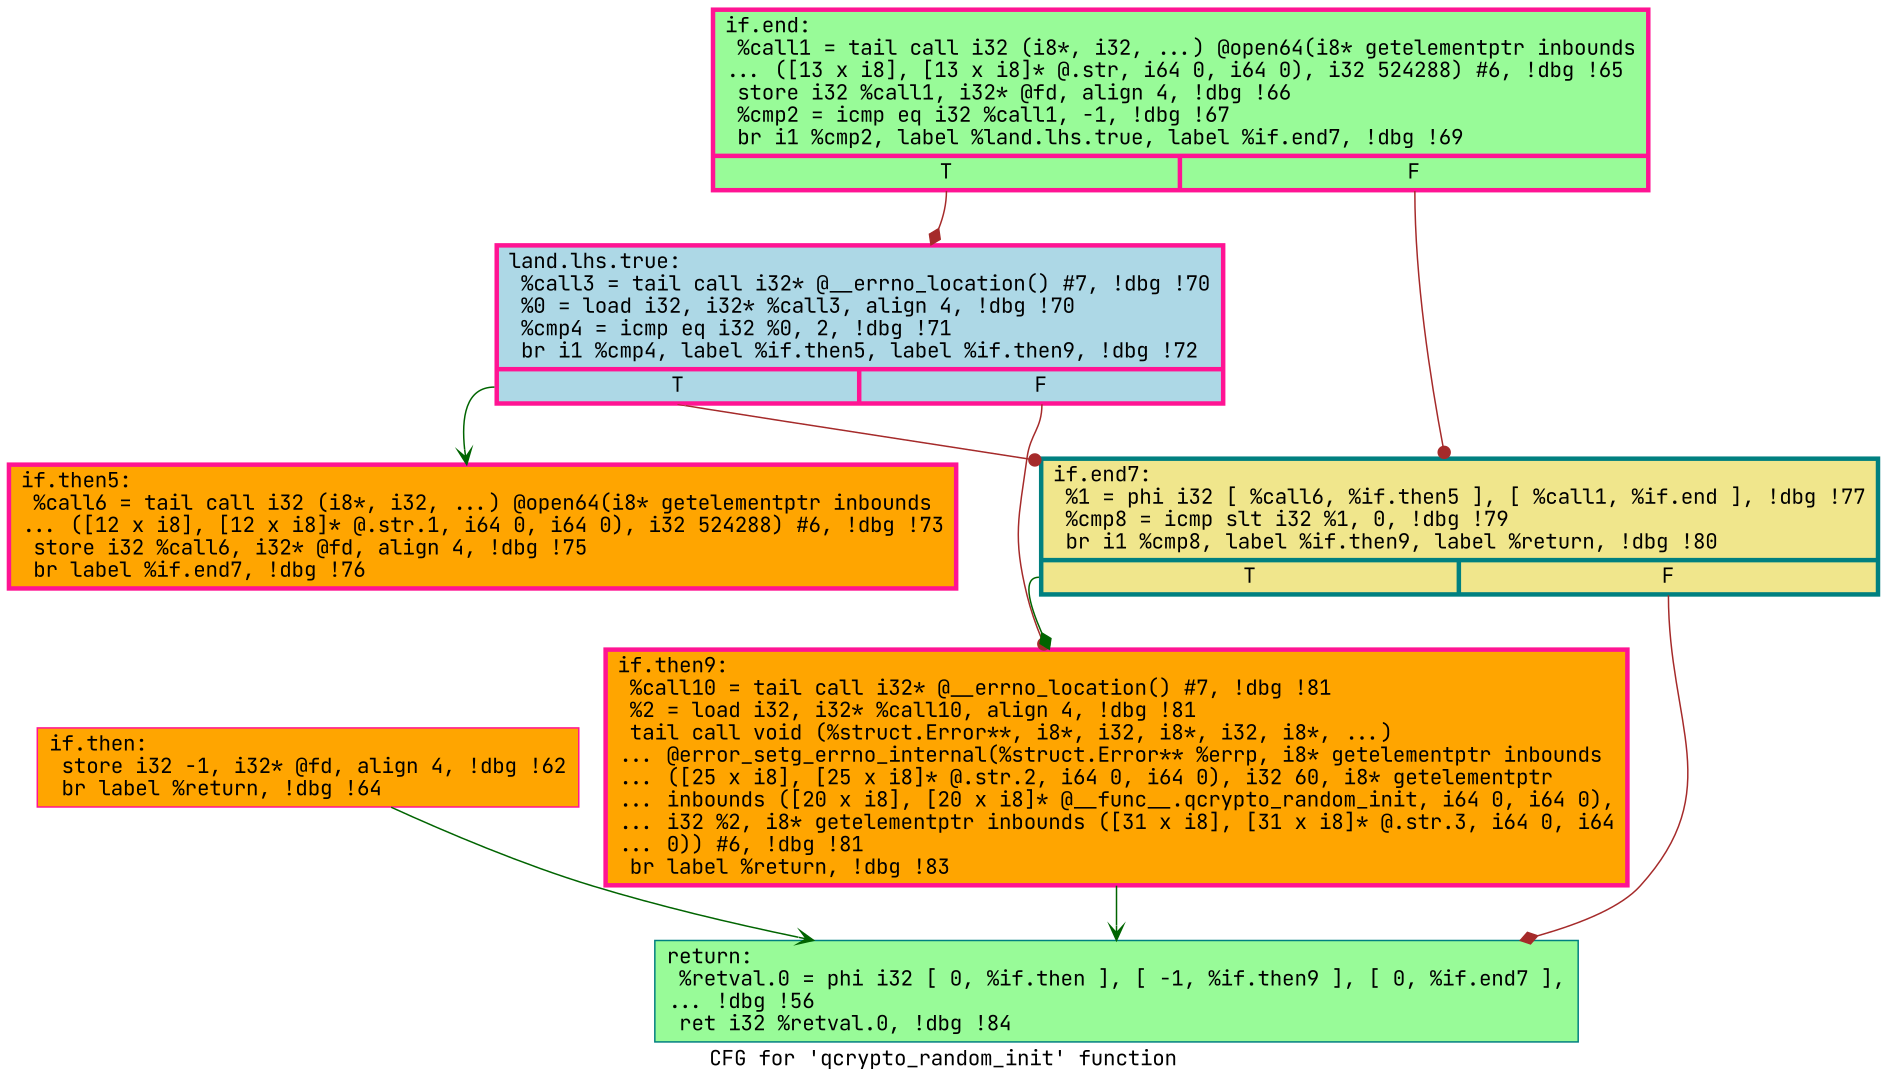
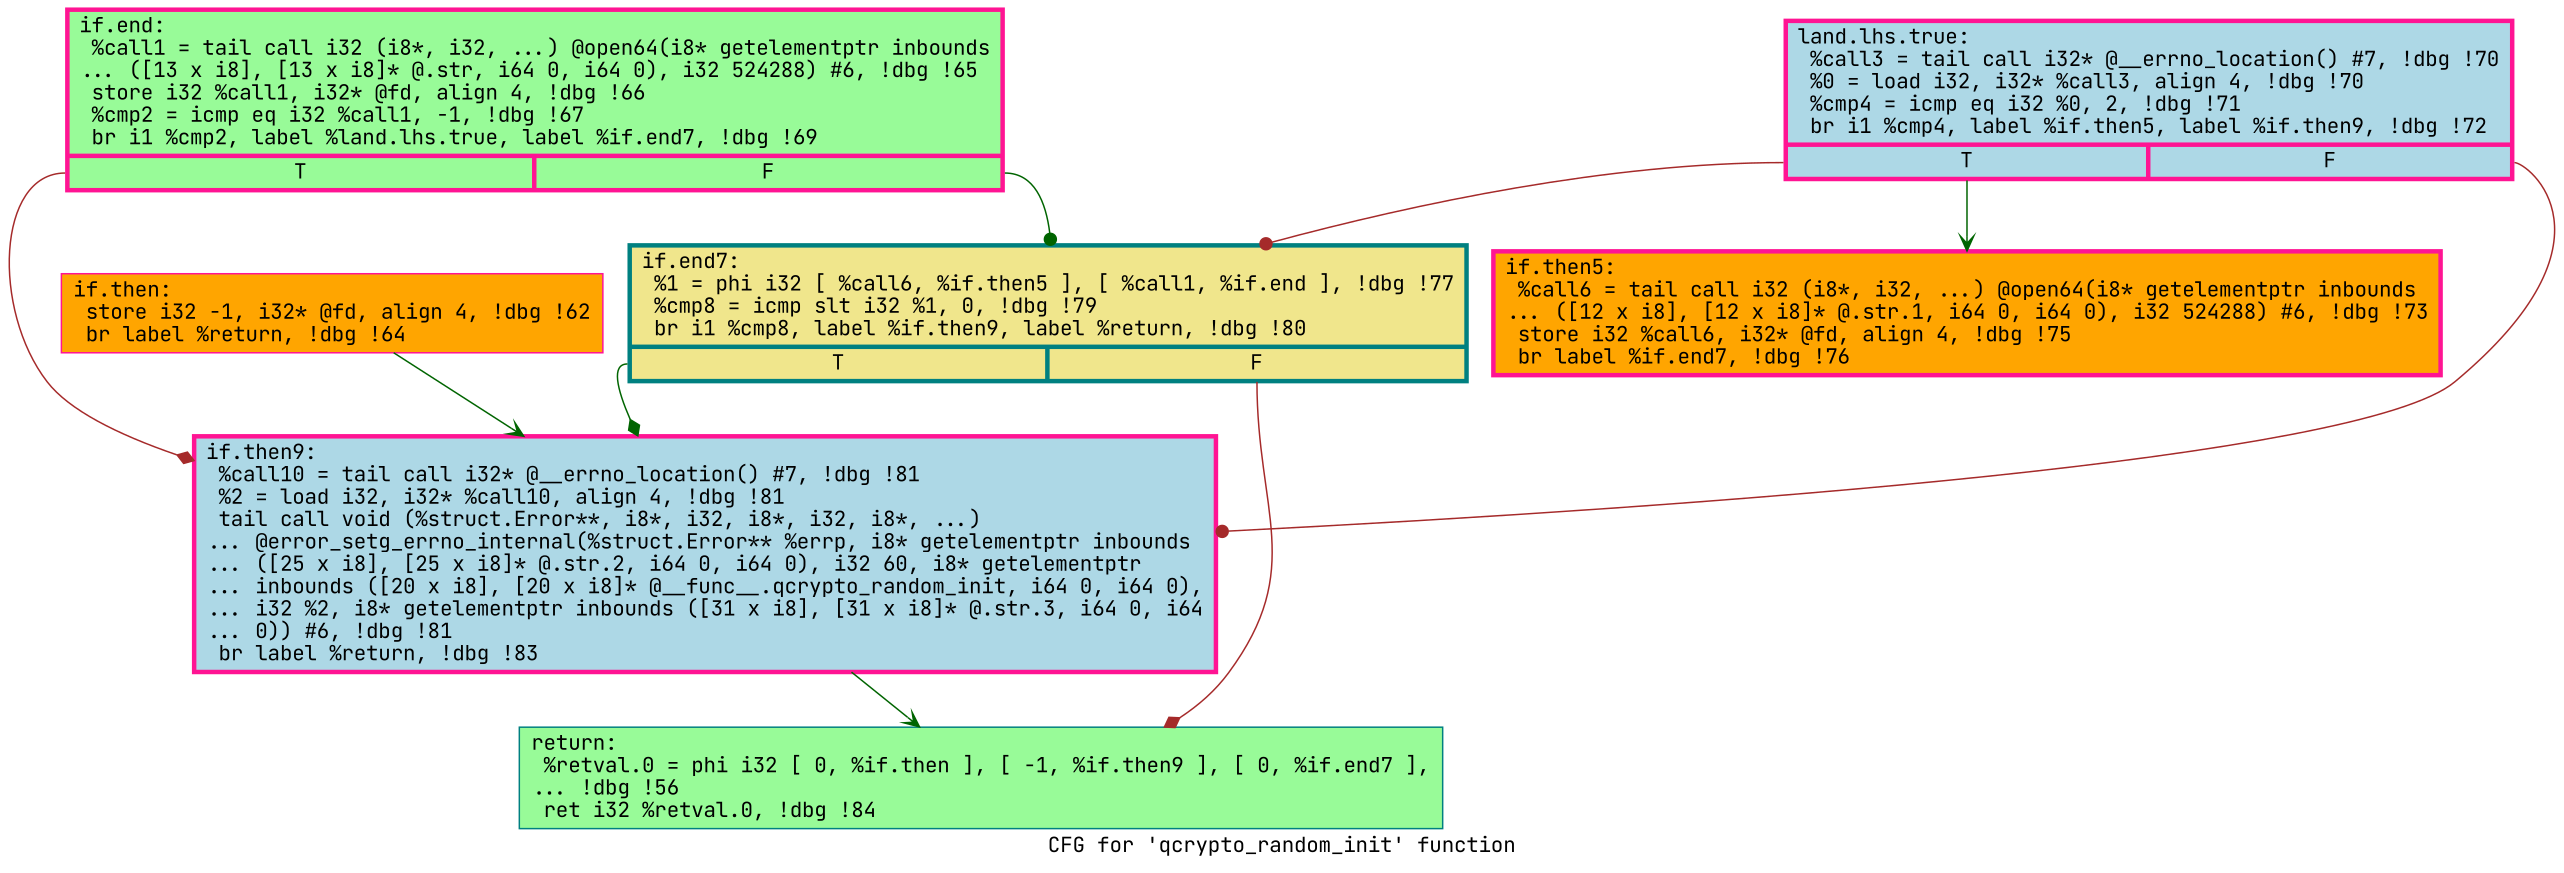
(944, 210) -> (25, 341)
(1423, 319) -> (1038, 194)
(1117, 767) -> (705, 554)
(591, 885) -> (452, 390)
